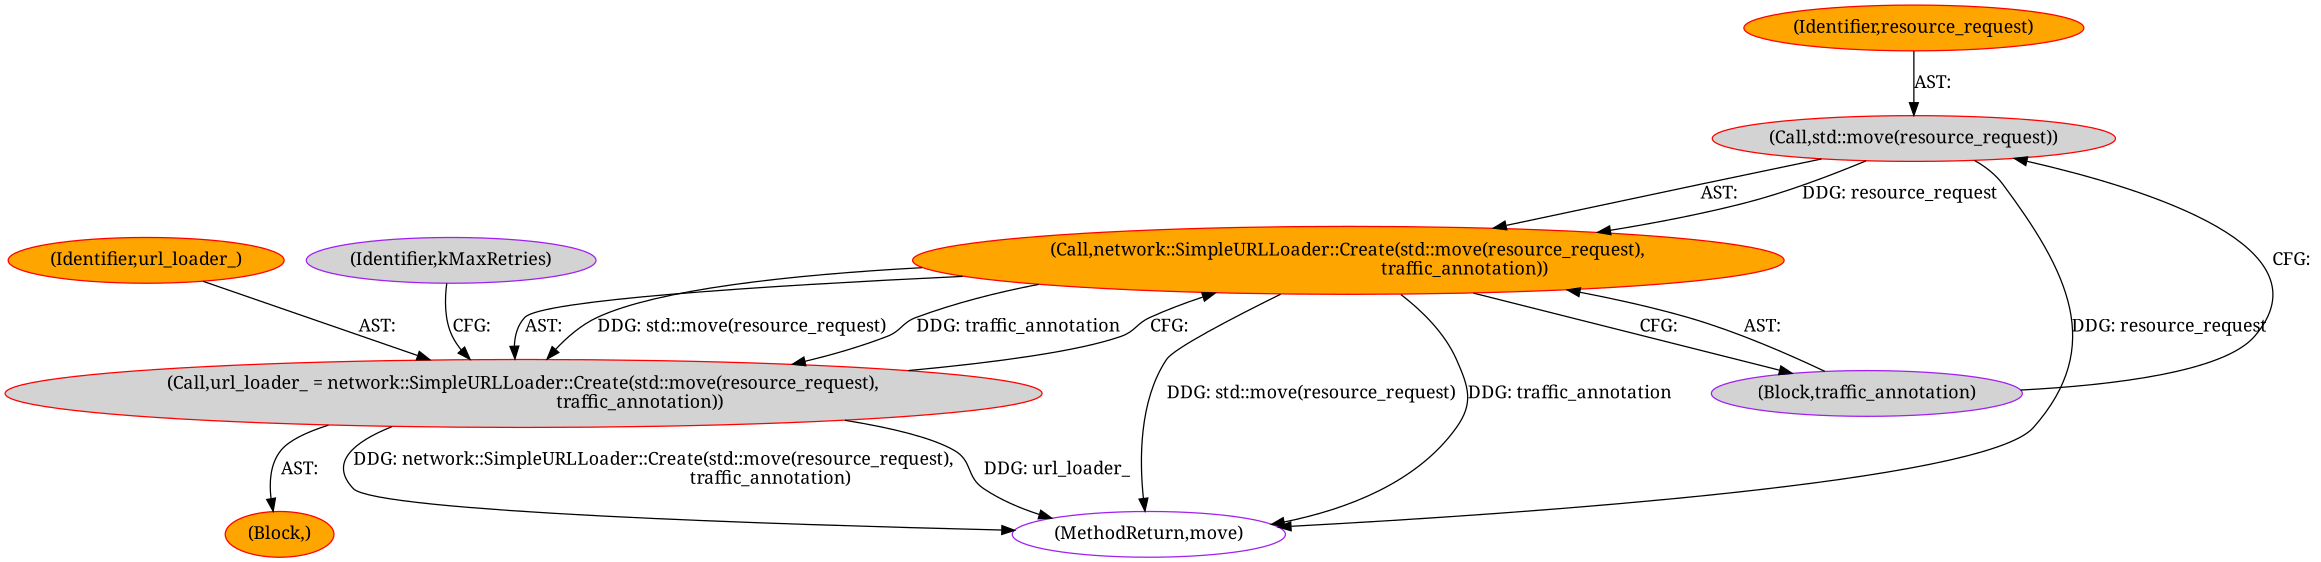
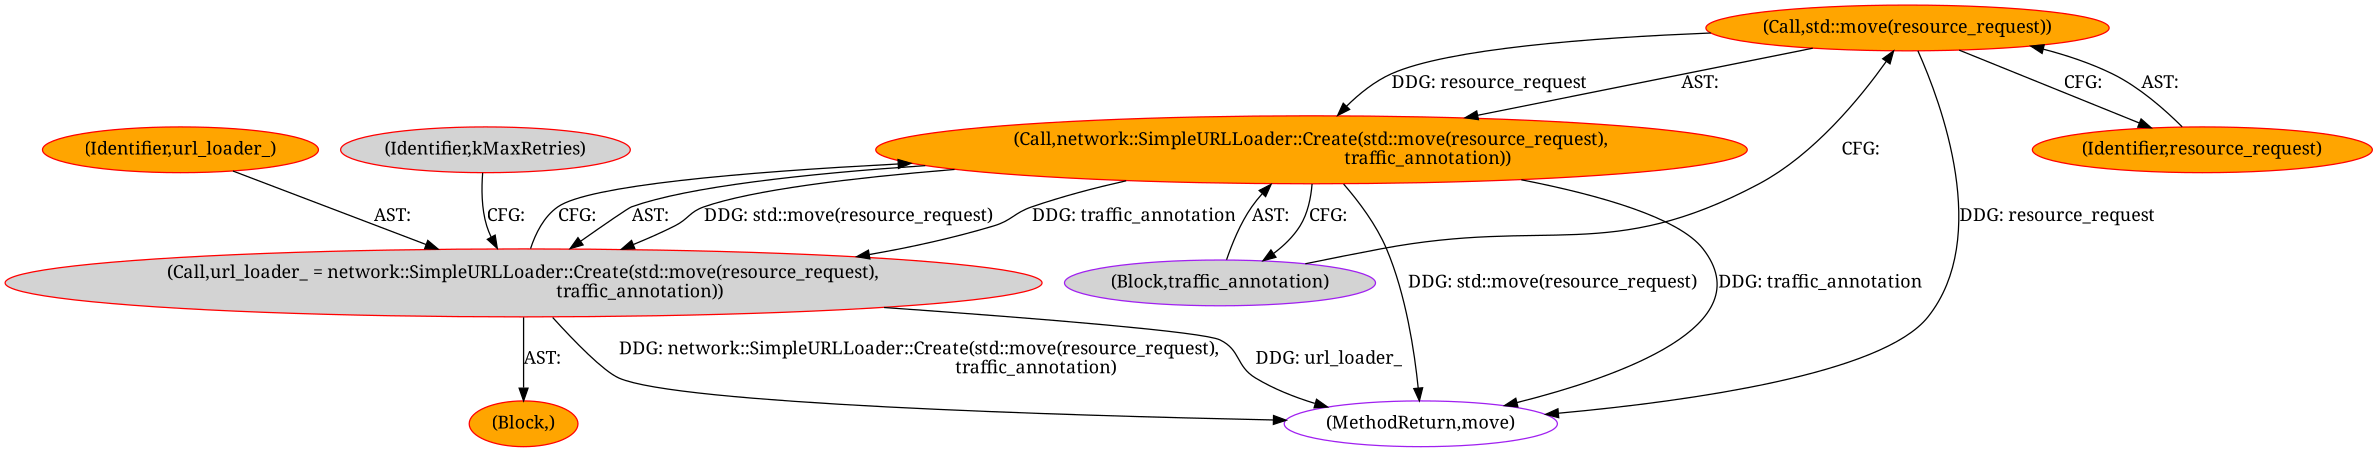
none -> (2049, 87)
(1914, 139) -> (1908, 28)
(451, 260) -> (485, 150)
